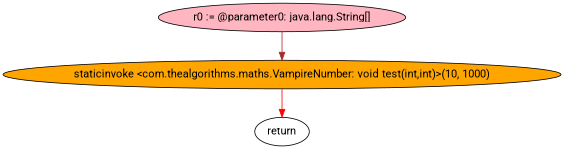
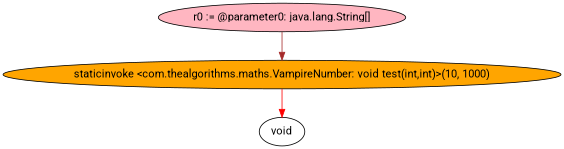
(282, 132) -> (282, 132)
